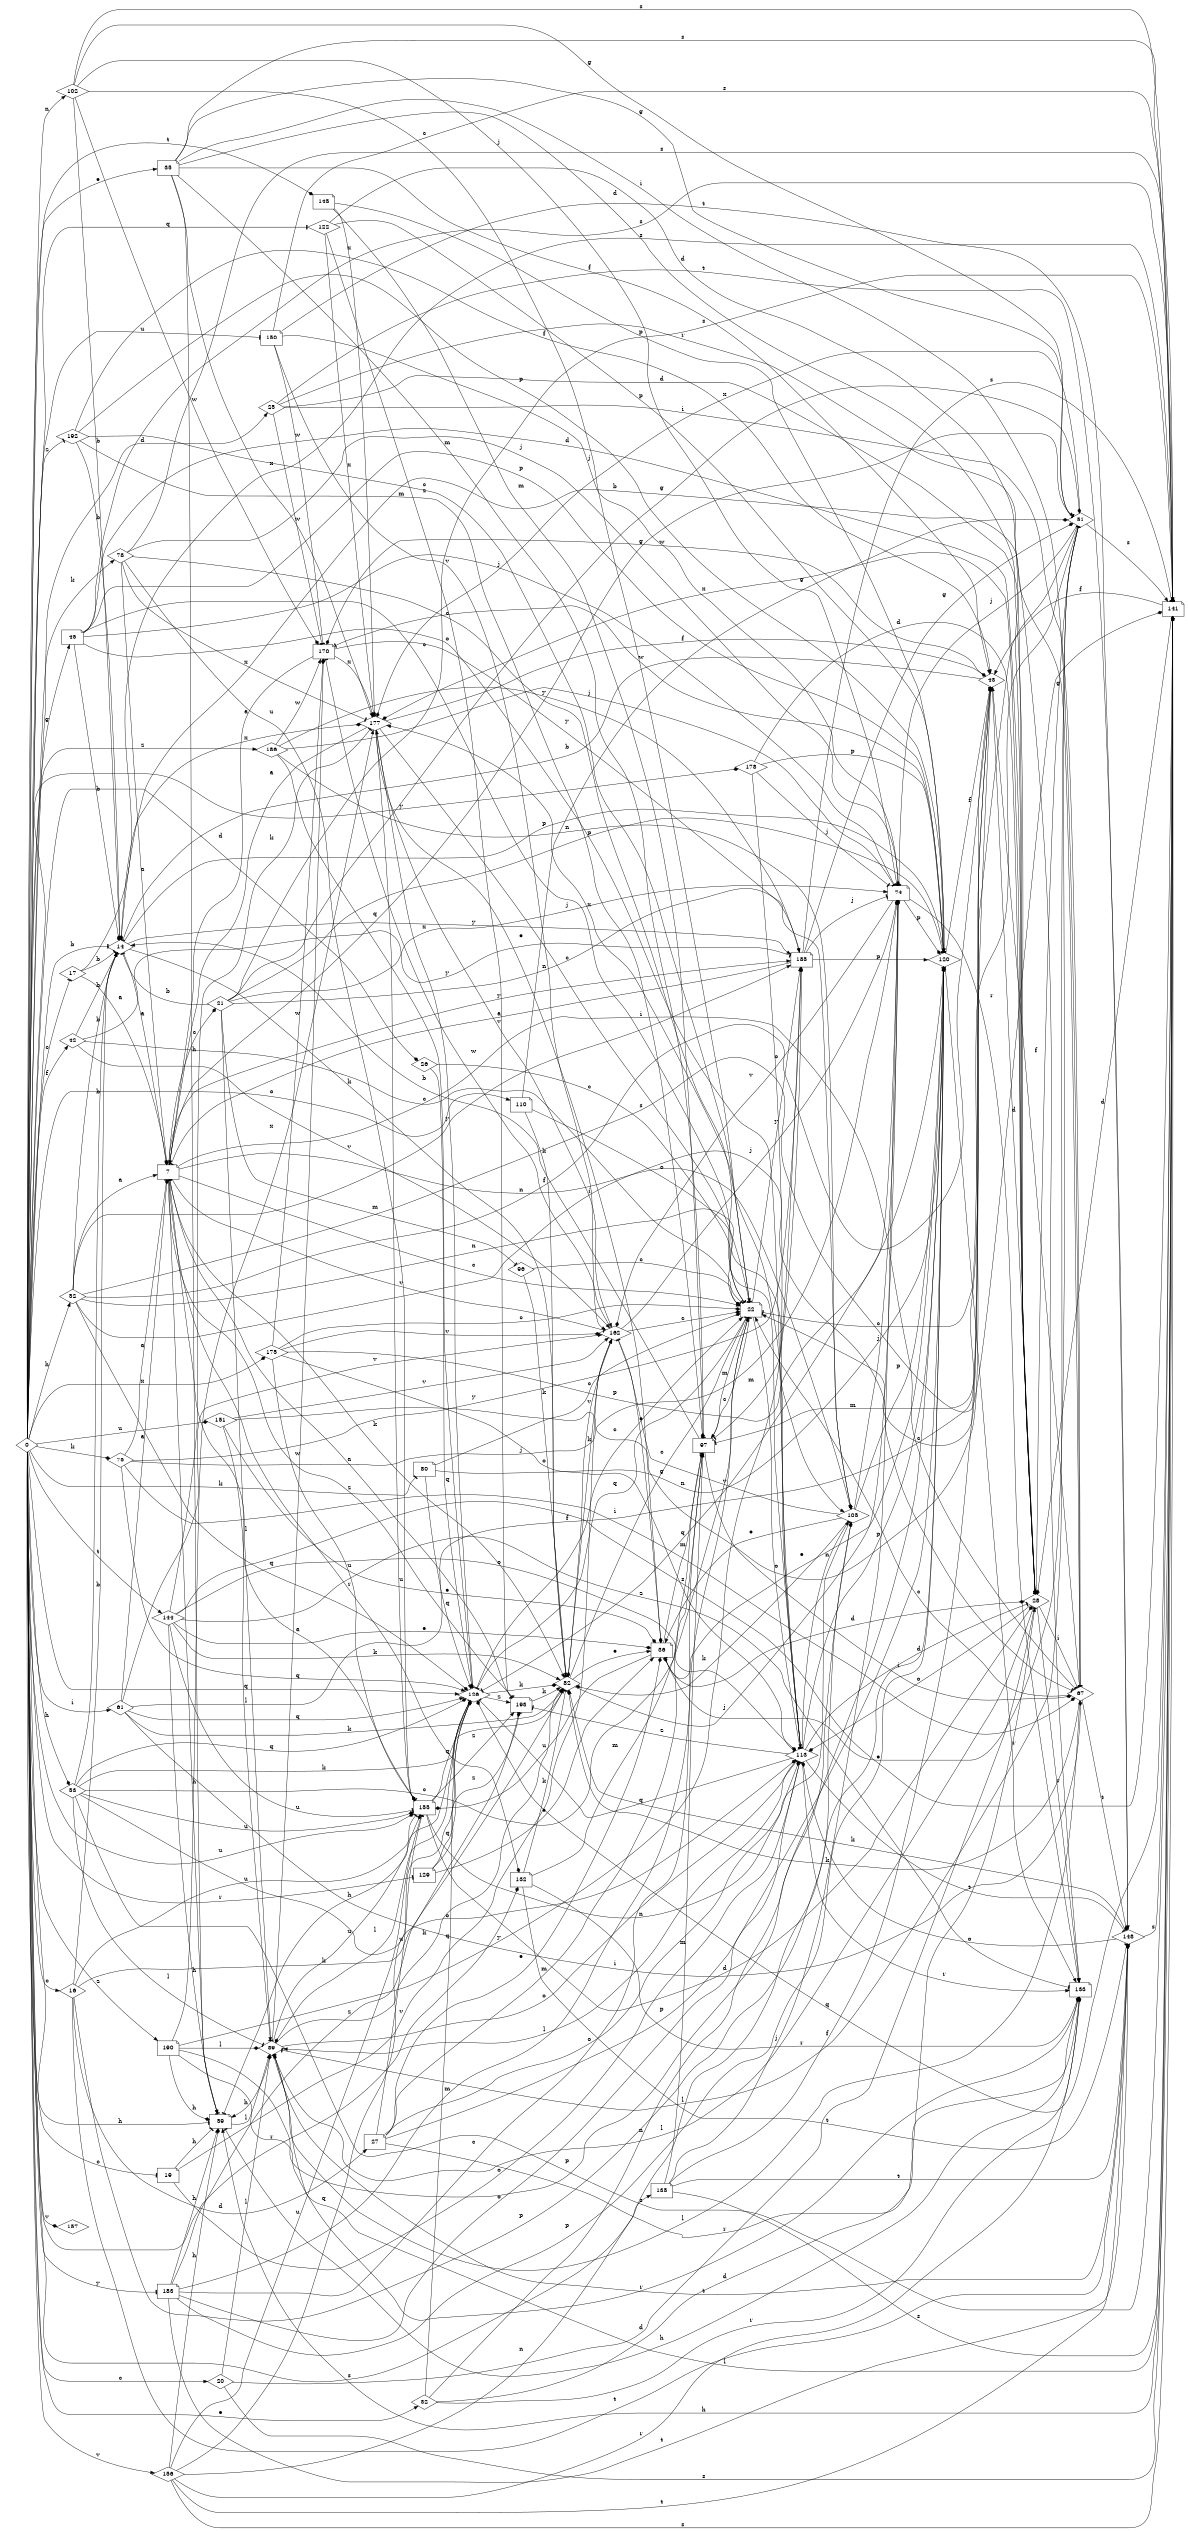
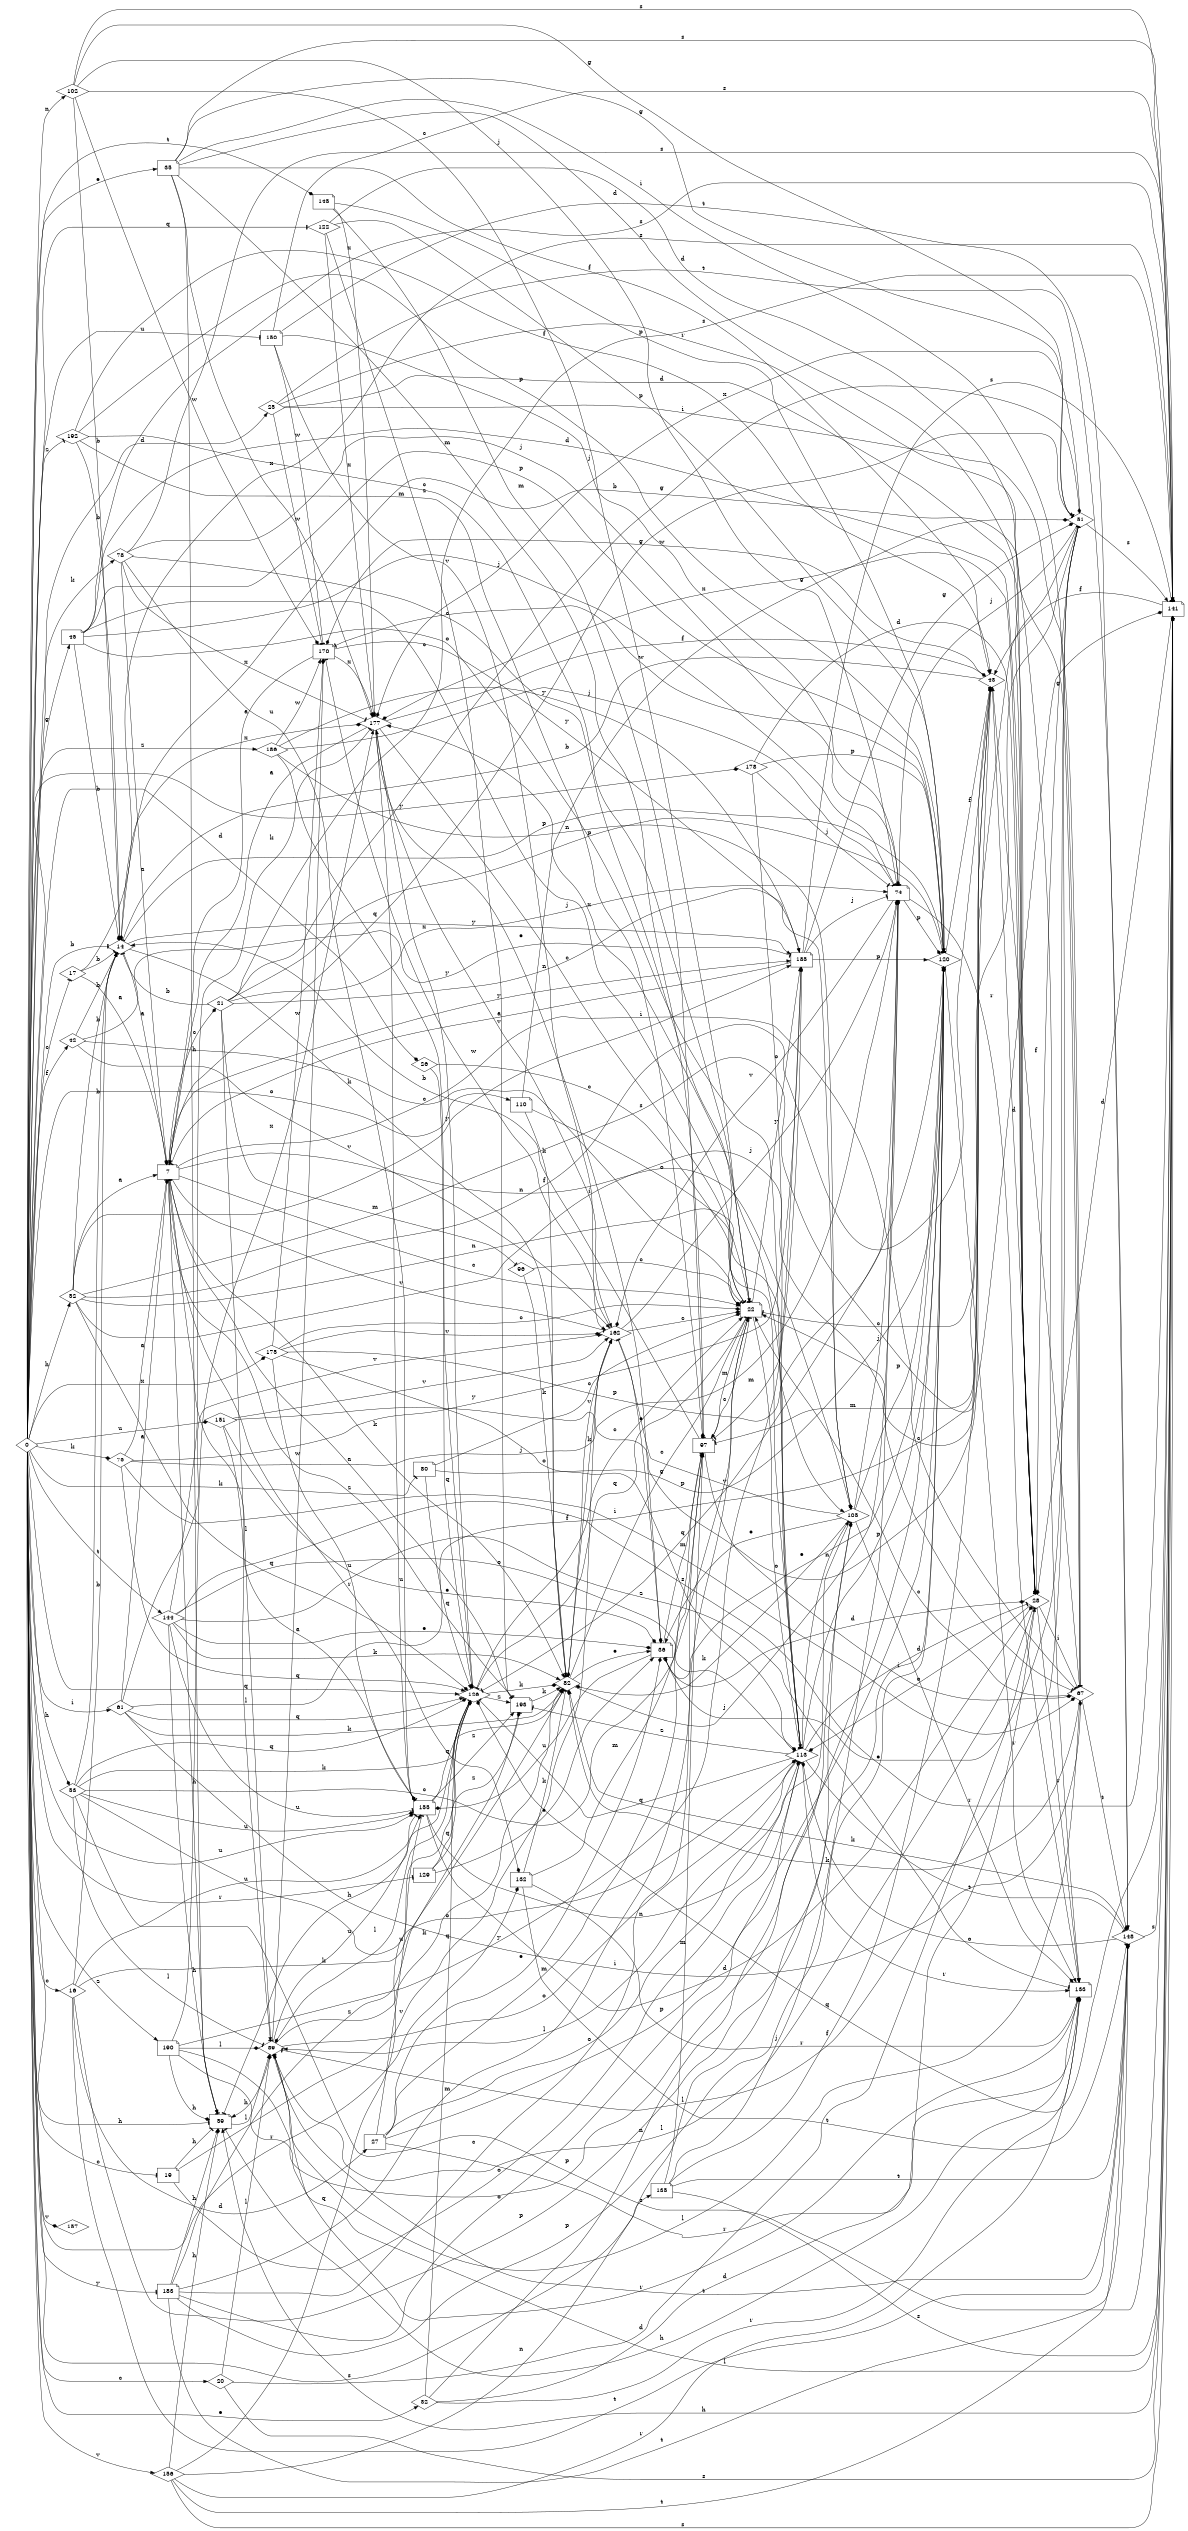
(683, 1484) -> (683, 1484)
none -> (946, 1746)
(322, 2157) -> none
